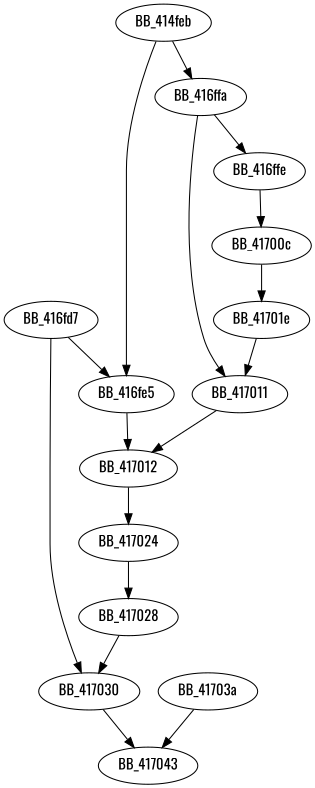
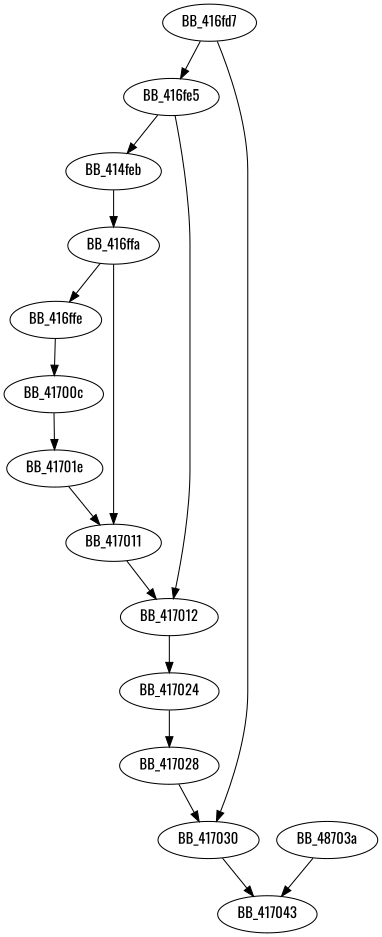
(126, 201) -> (146, 130)
(208, 691) -> (327, 840)
